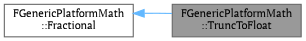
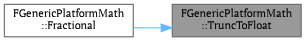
(158, 13) -> (147, 28)
